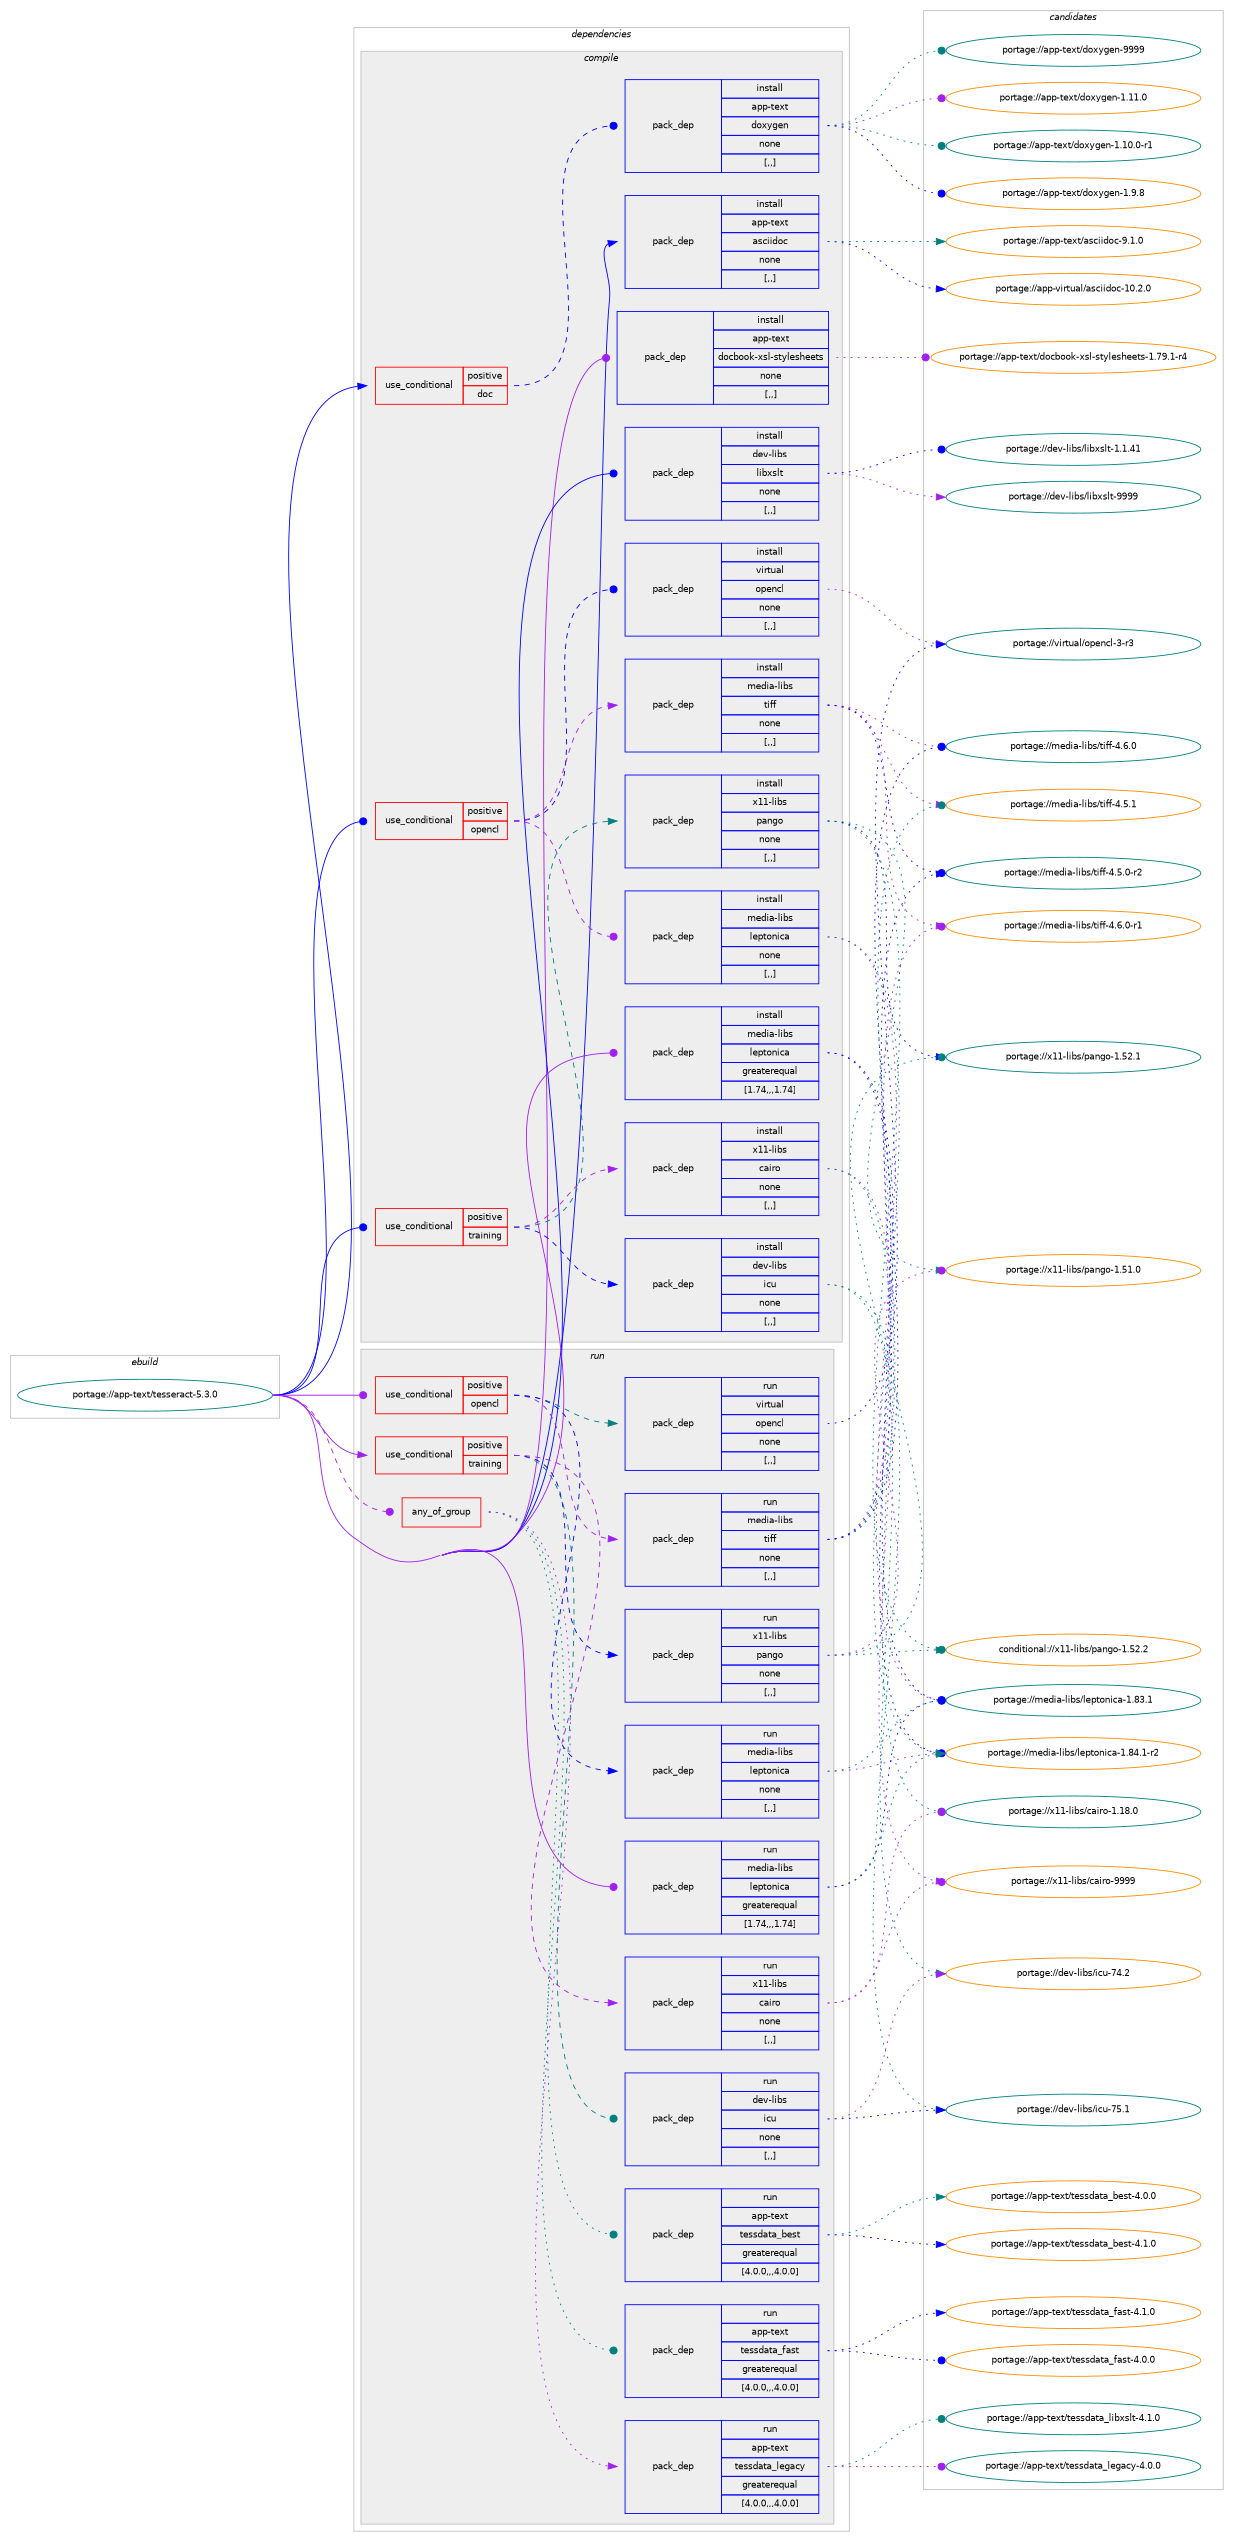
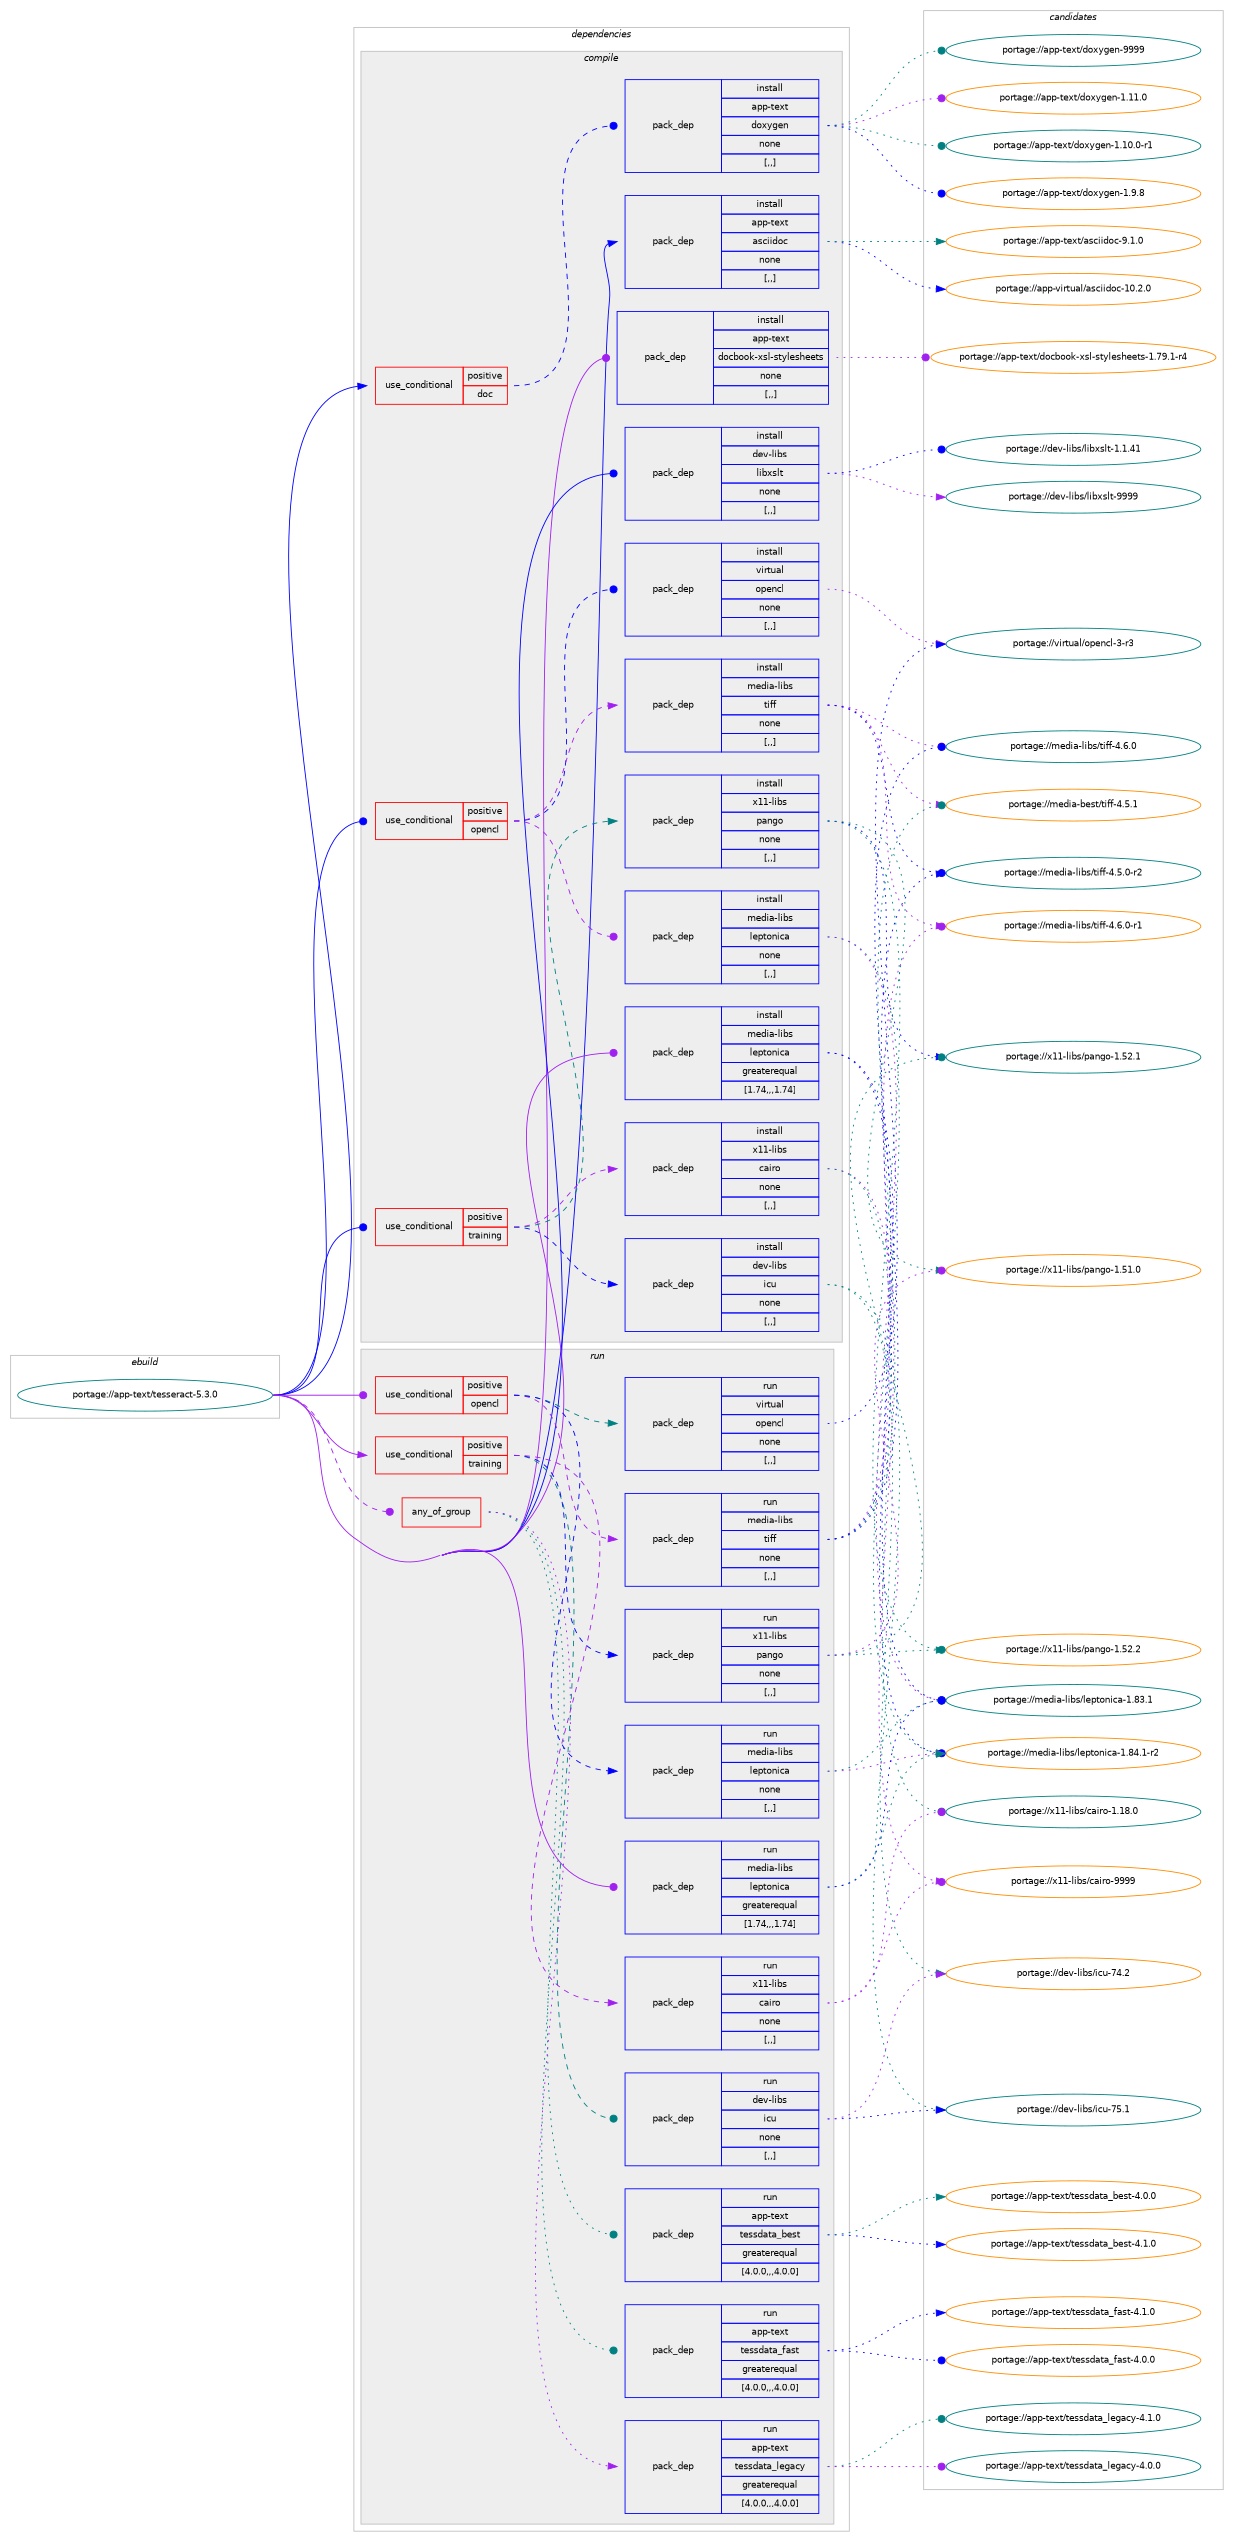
(1073, 805) -> (1073, 805)
(1073, 1650) -> (1073, 1650)
(1073, 2419) -> (1073, 2419)
